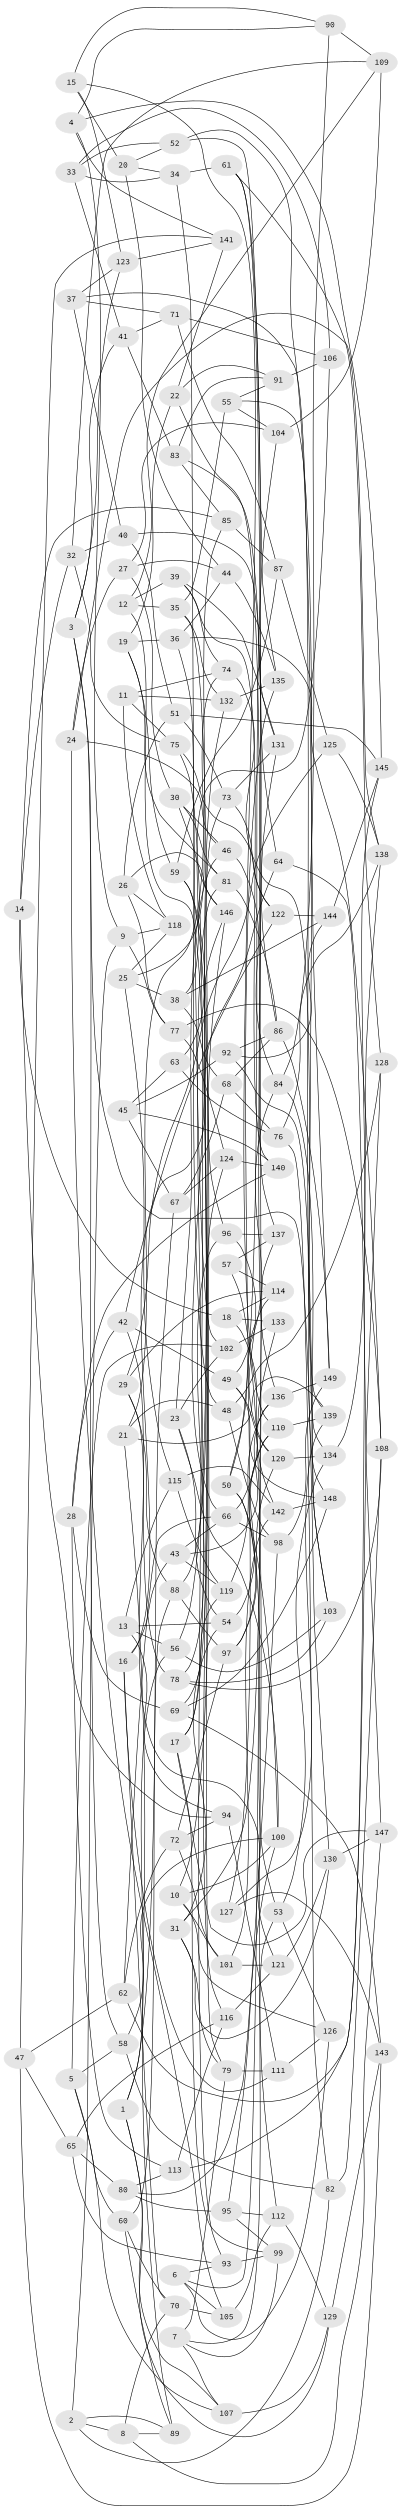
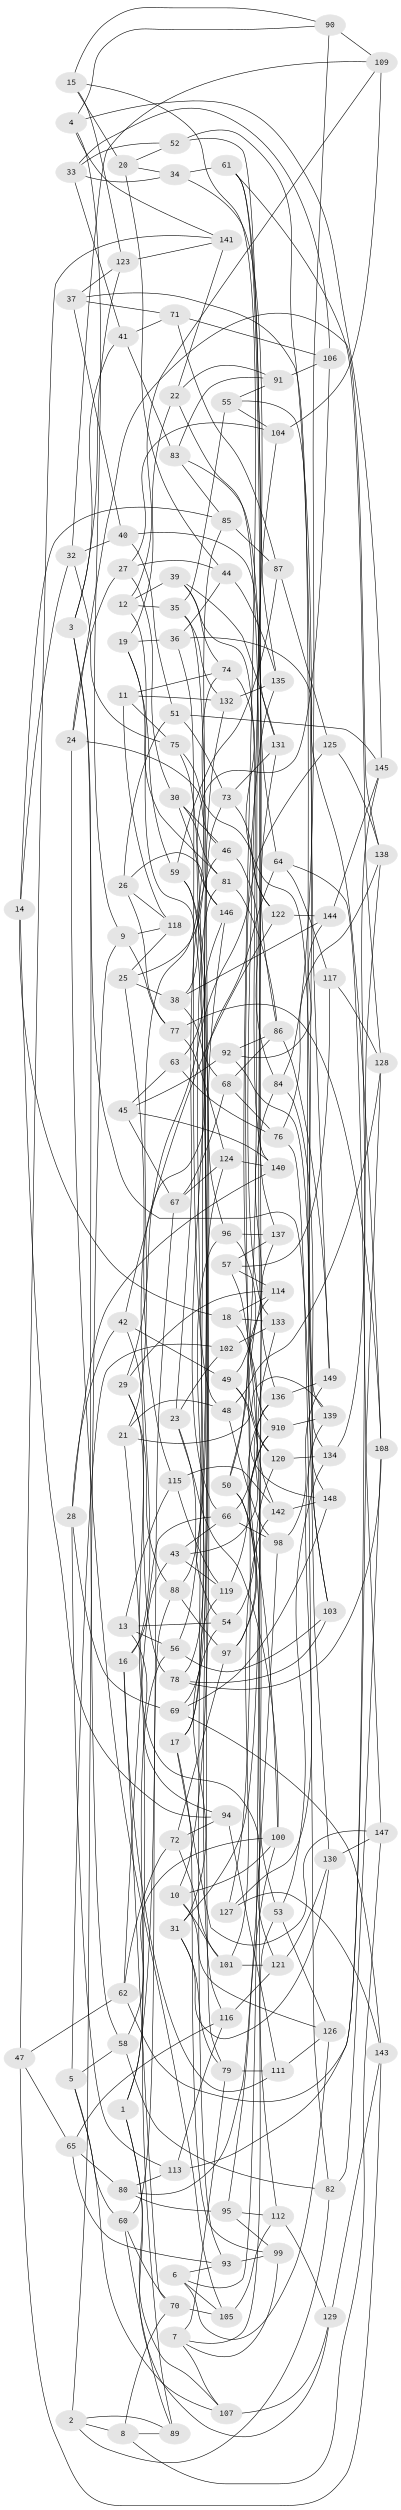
(192, 503) -> (257, 735)
none -> (330, 978)
(278, 1428) -> (278, 1428)
